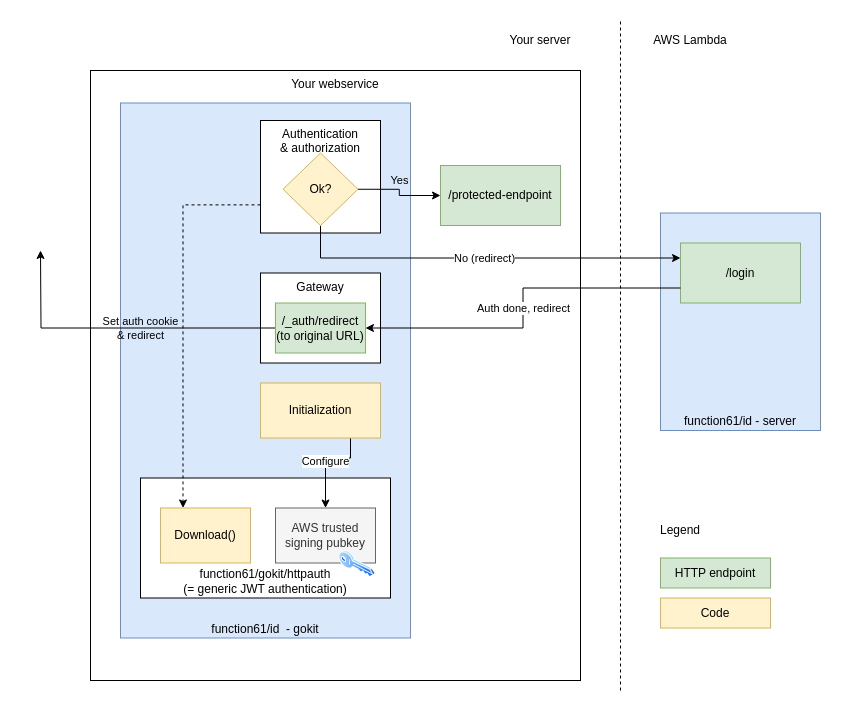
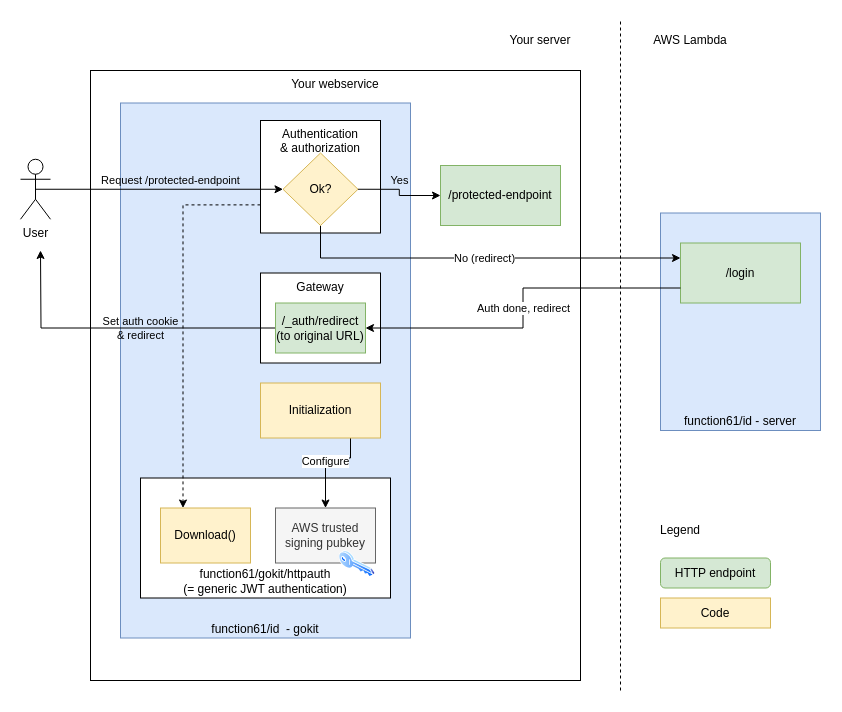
none -> (36, 189)
none -> (157, 189)
(716, 573) -> (716, 573)
